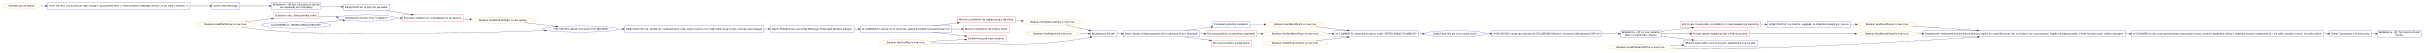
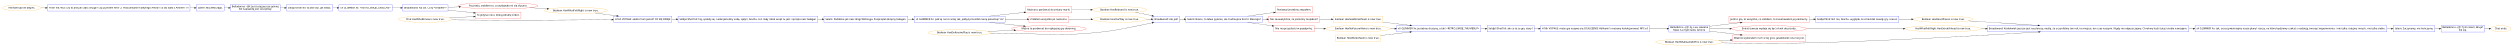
none -> (1081, 10)
(399, 13) -> (335, 8)
(328, 17) -> (461, 11)
(367, 18) -> (425, 8)
(433, 18) -> (498, 6)
(503, 20) -> (576, 10)
(986, 20) -> (1049, 29)
(1018, 21) -> (1001, 31)
(226, 24) -> (425, 19)
(1231, 24) -> (1294, 10)
(1257, 24) -> none
(1295, 24) -> (1358, 38)
(296, 25) -> (366, 8)
(580, 29) -> (643, 19)
none -> (1319, 29)
none -> (2501, 29)
(1295, 34) -> (1358, 19)
(1455, 34) -> (1511, 29)
(1721, 34) -> (1769, 29)
(1887, 34) -> (1943, 29)
(948, 40) -> (1080, 19)
(1721, 43) -> (1769, 38)
